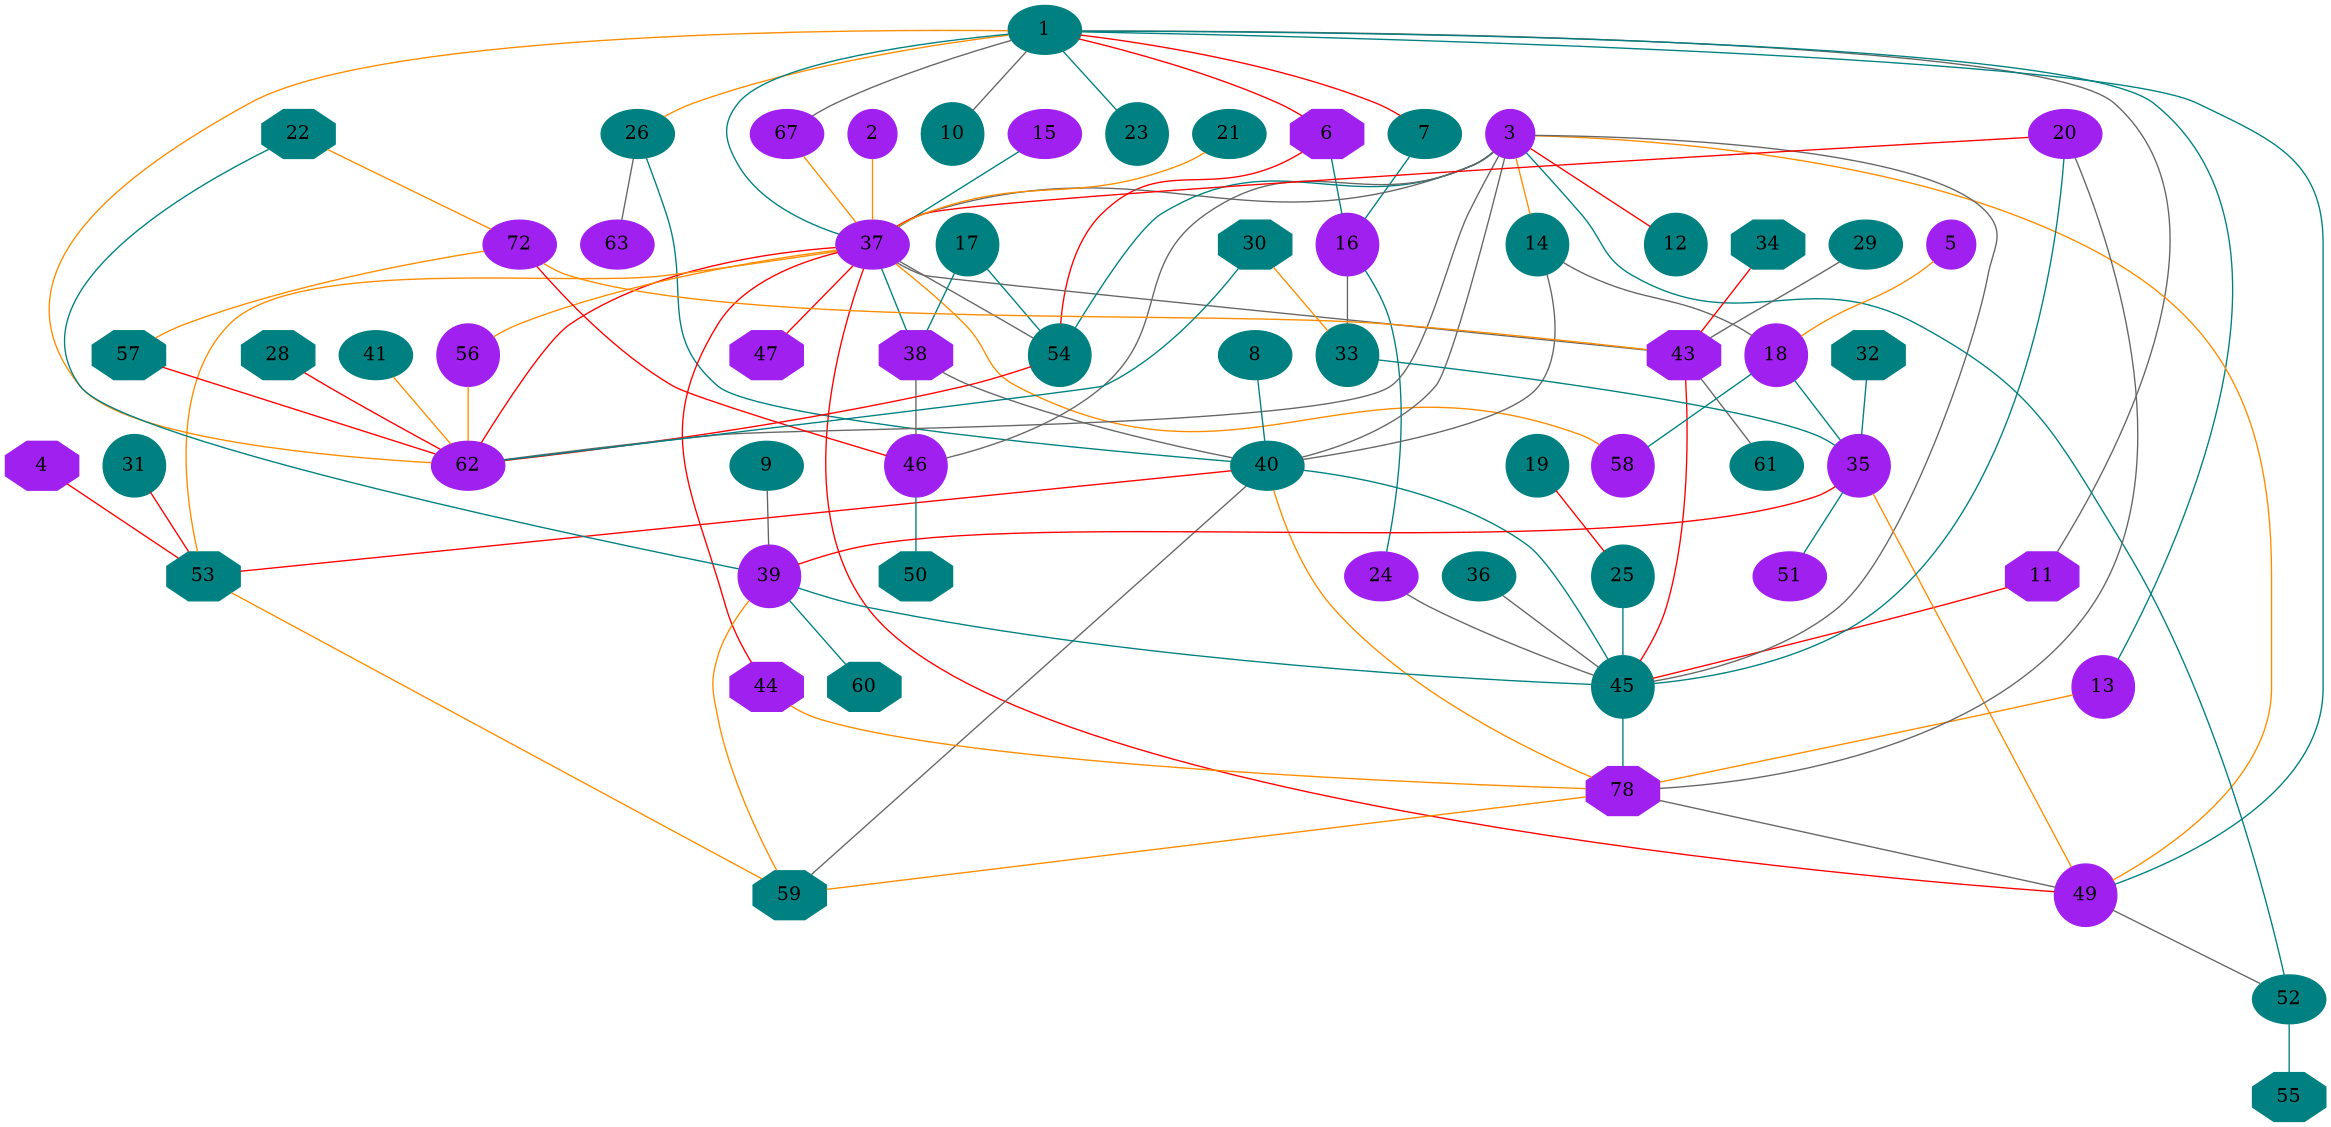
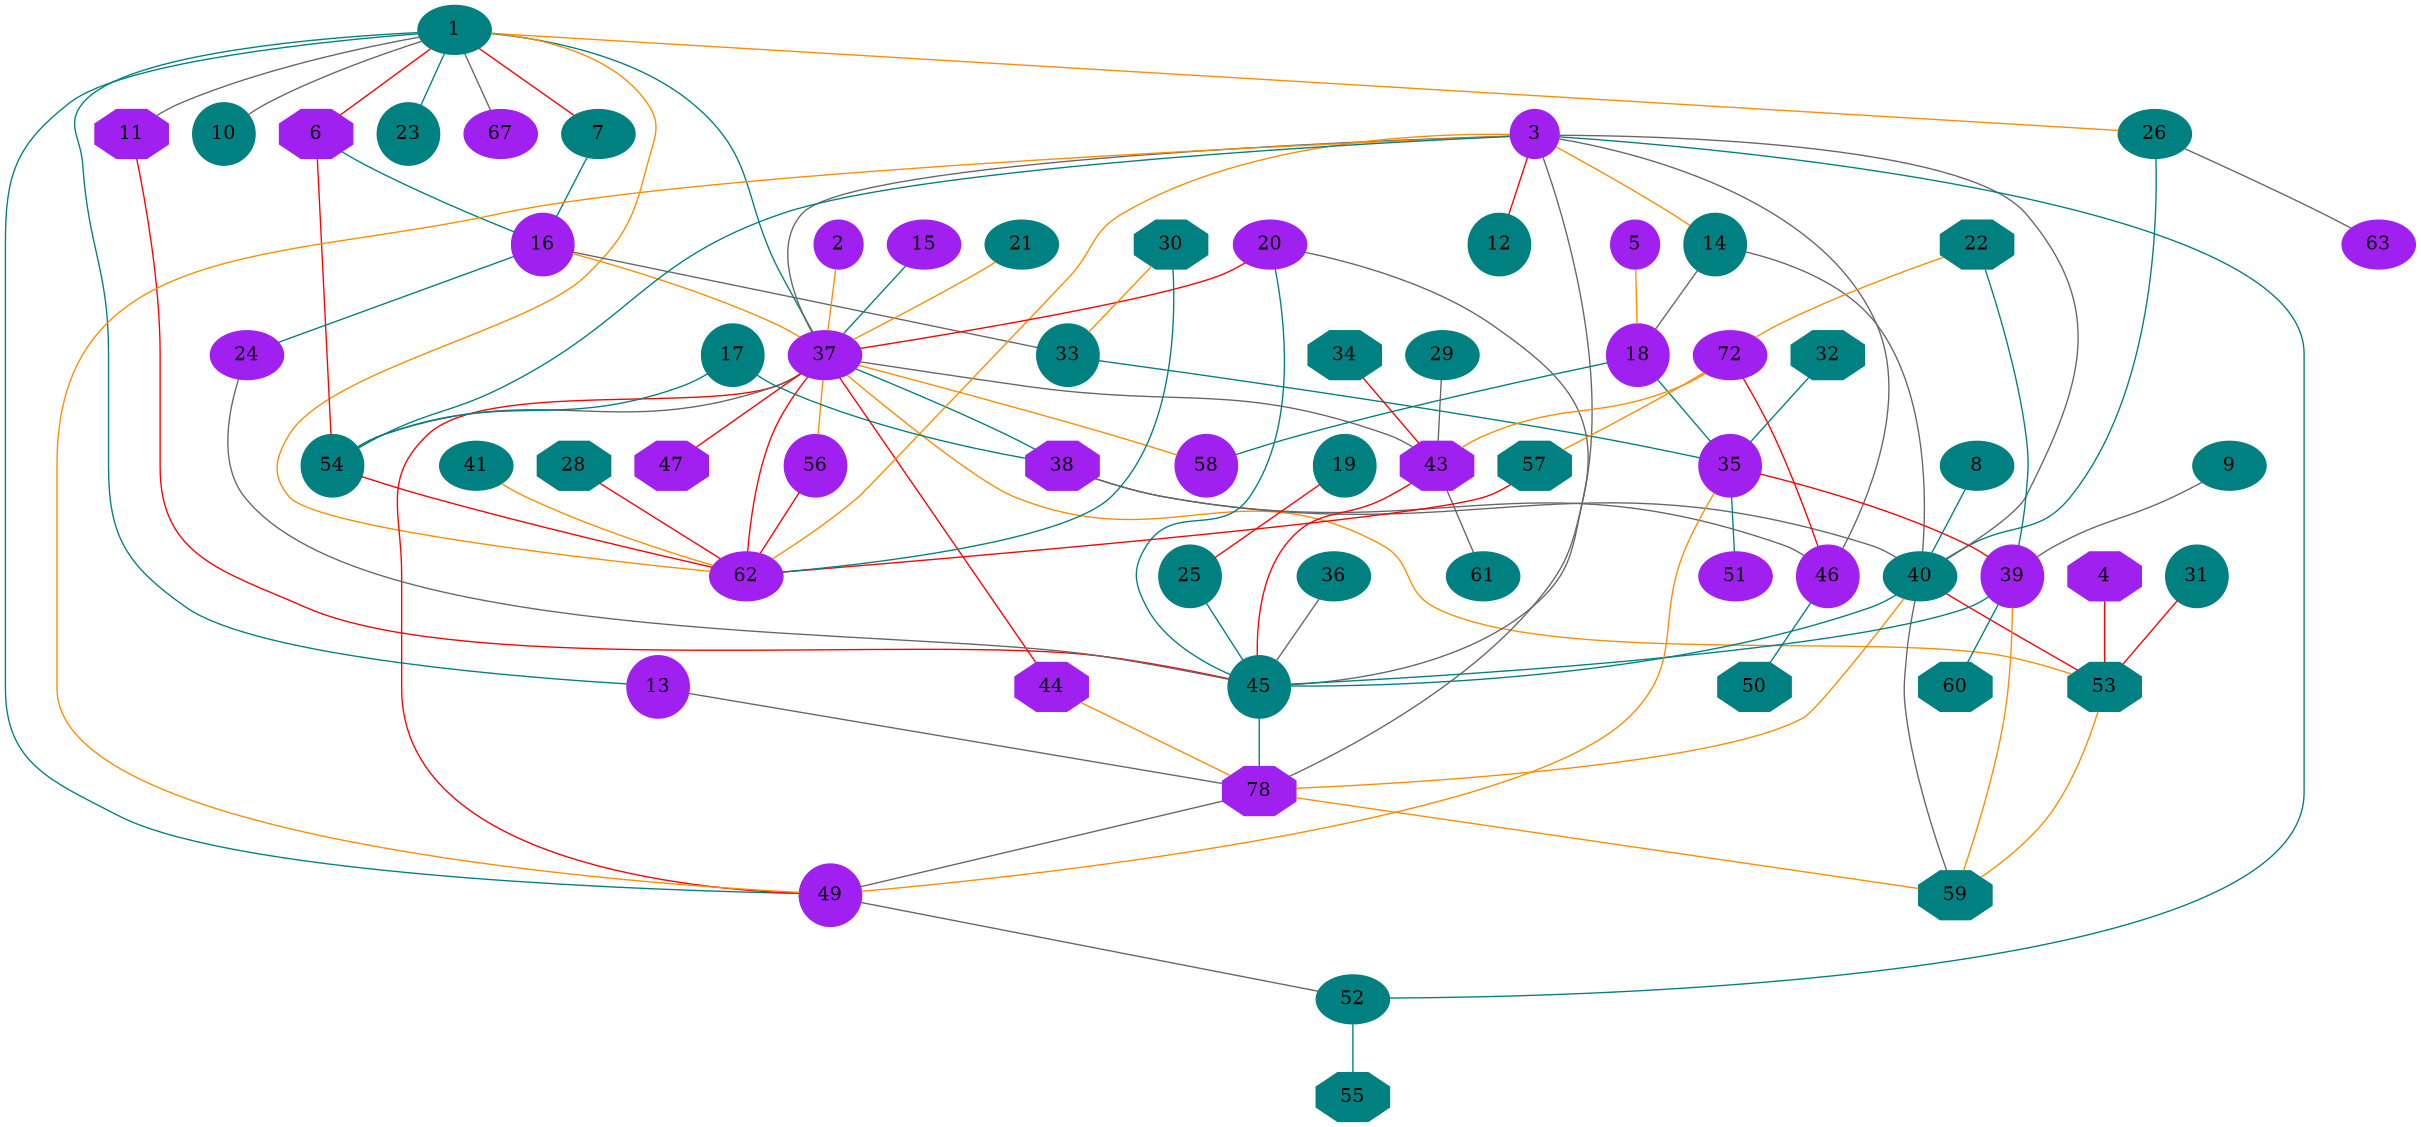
(830, 189) -> (688, 289)
(468, 414) -> (780, 523)
(1019, 425) -> (1090, 247)
(1867, 739) -> (955, 738)
